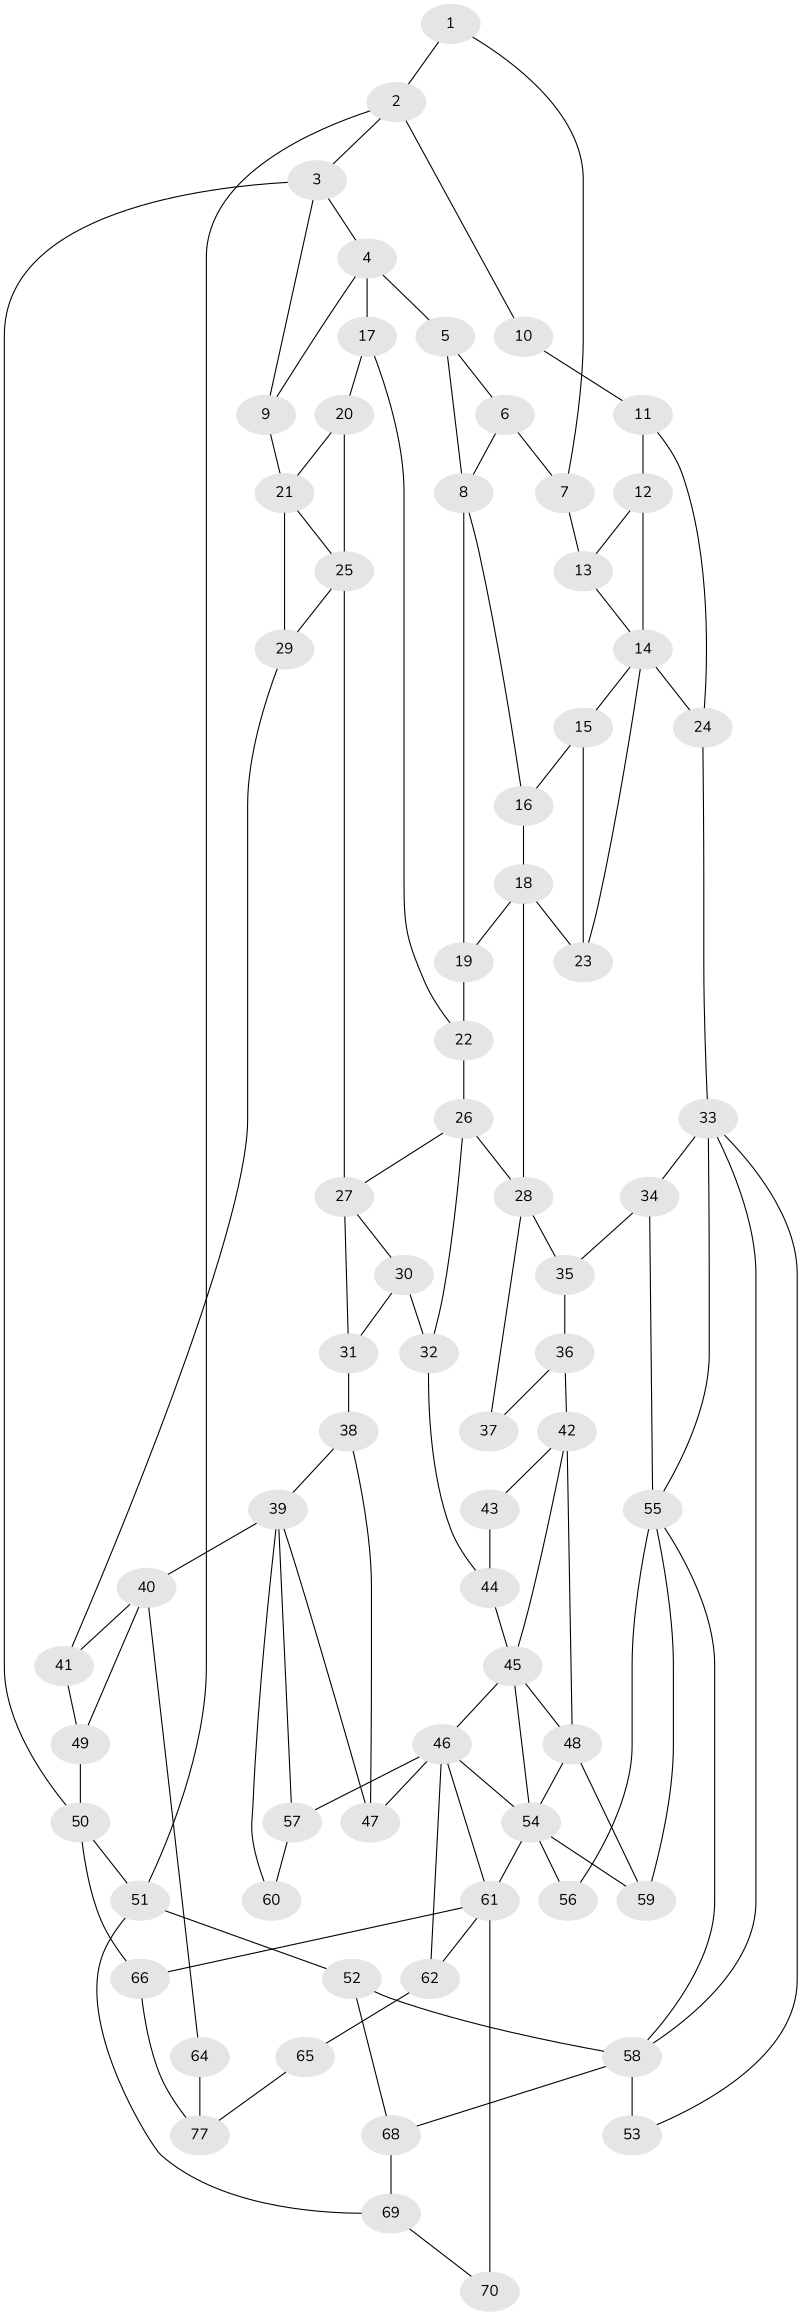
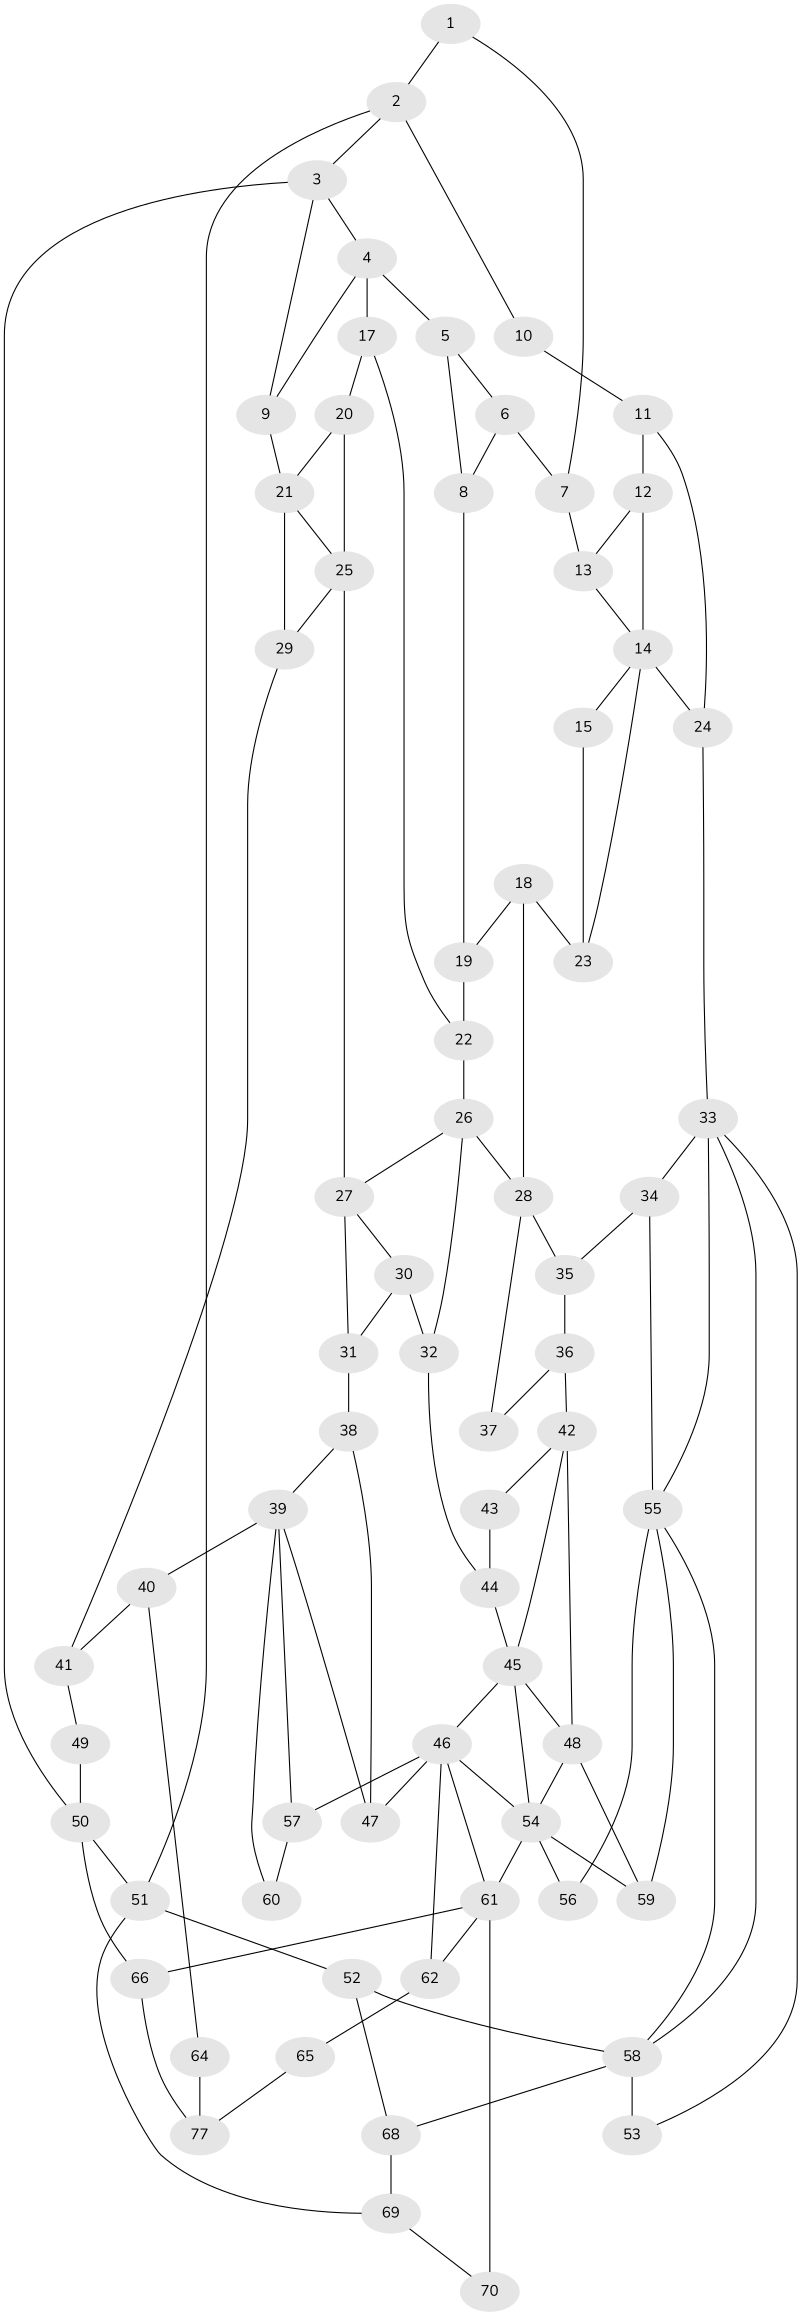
(524, 806) -> none
(113, 1666) -> none
